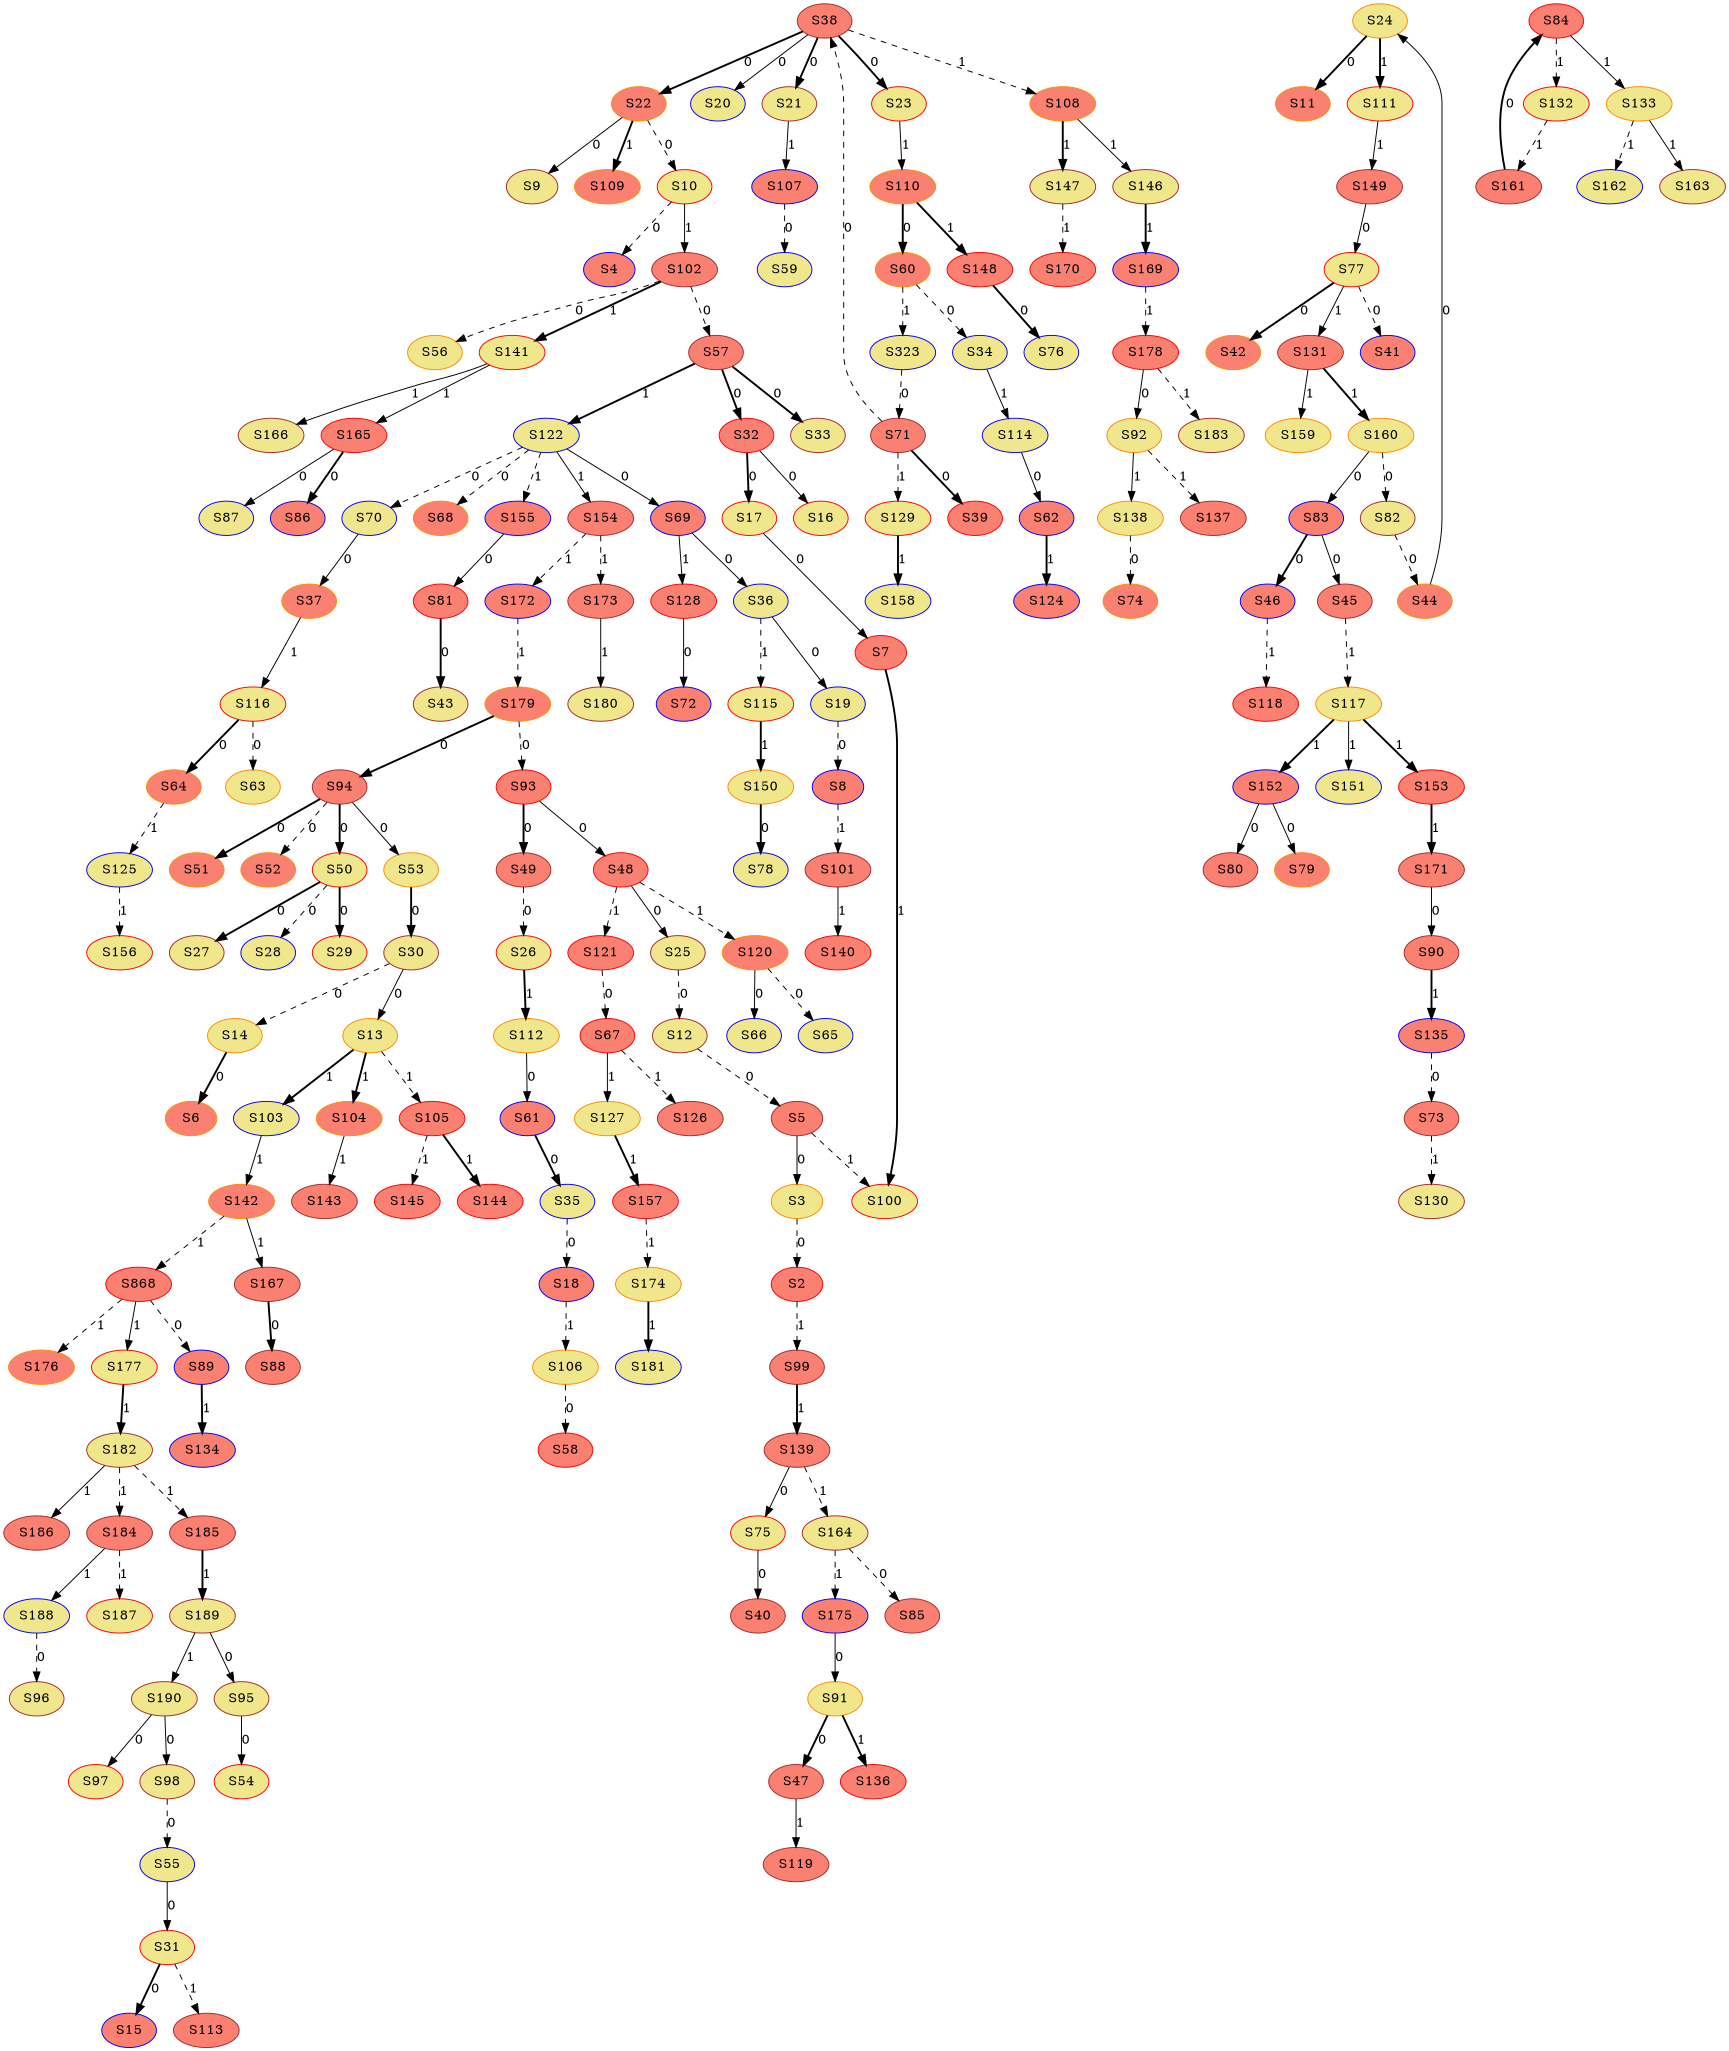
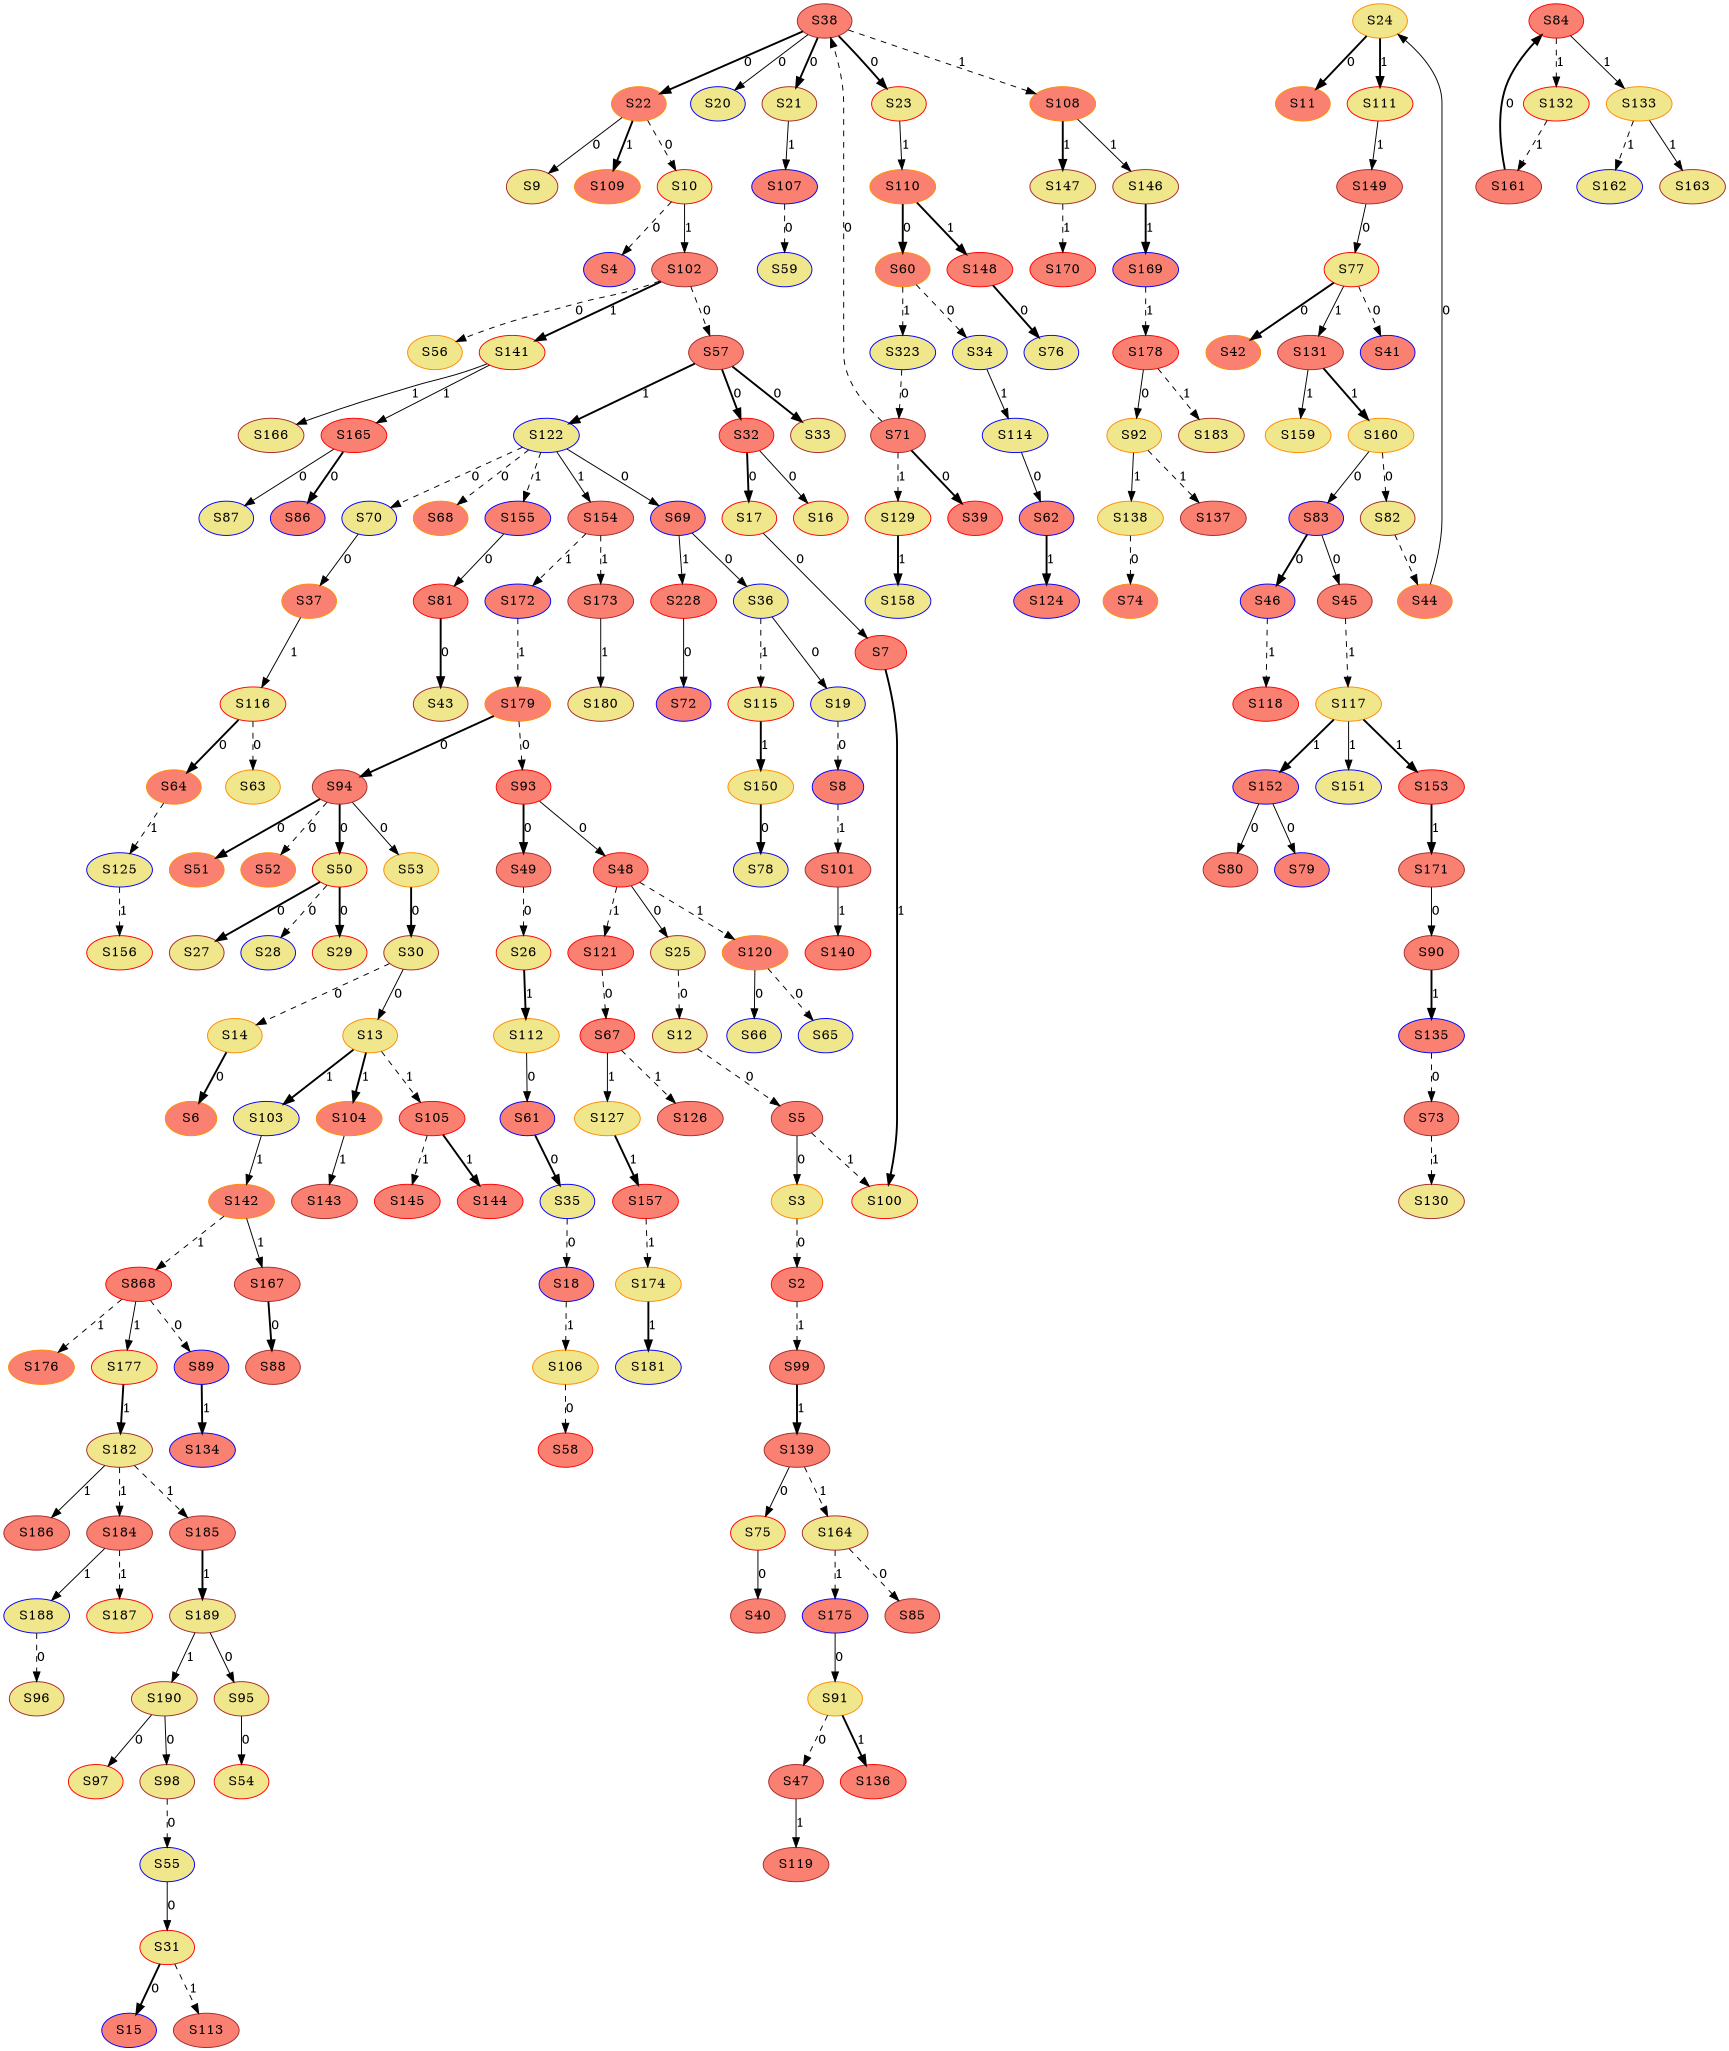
(684, 601) -> (684, 601)
(1302, 870) -> (1302, 870)
(818, 1736) -> (818, 1736)
